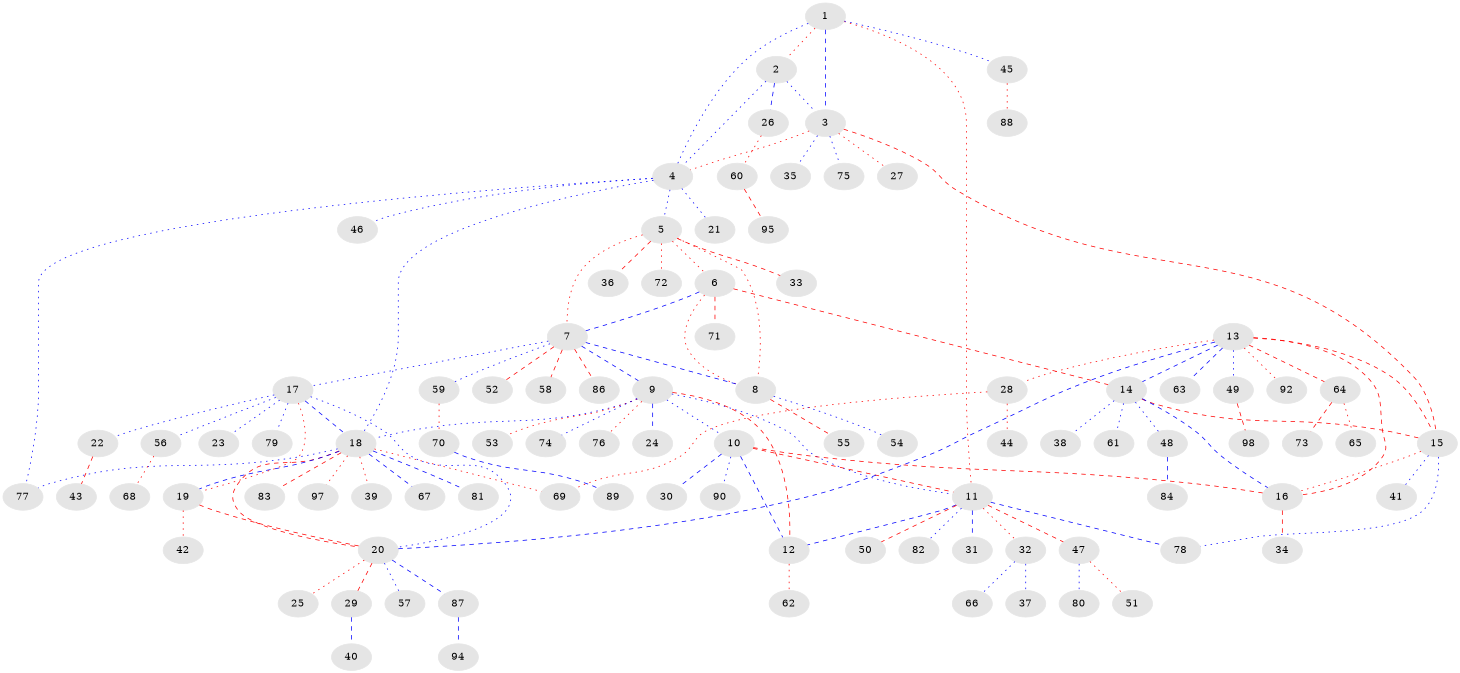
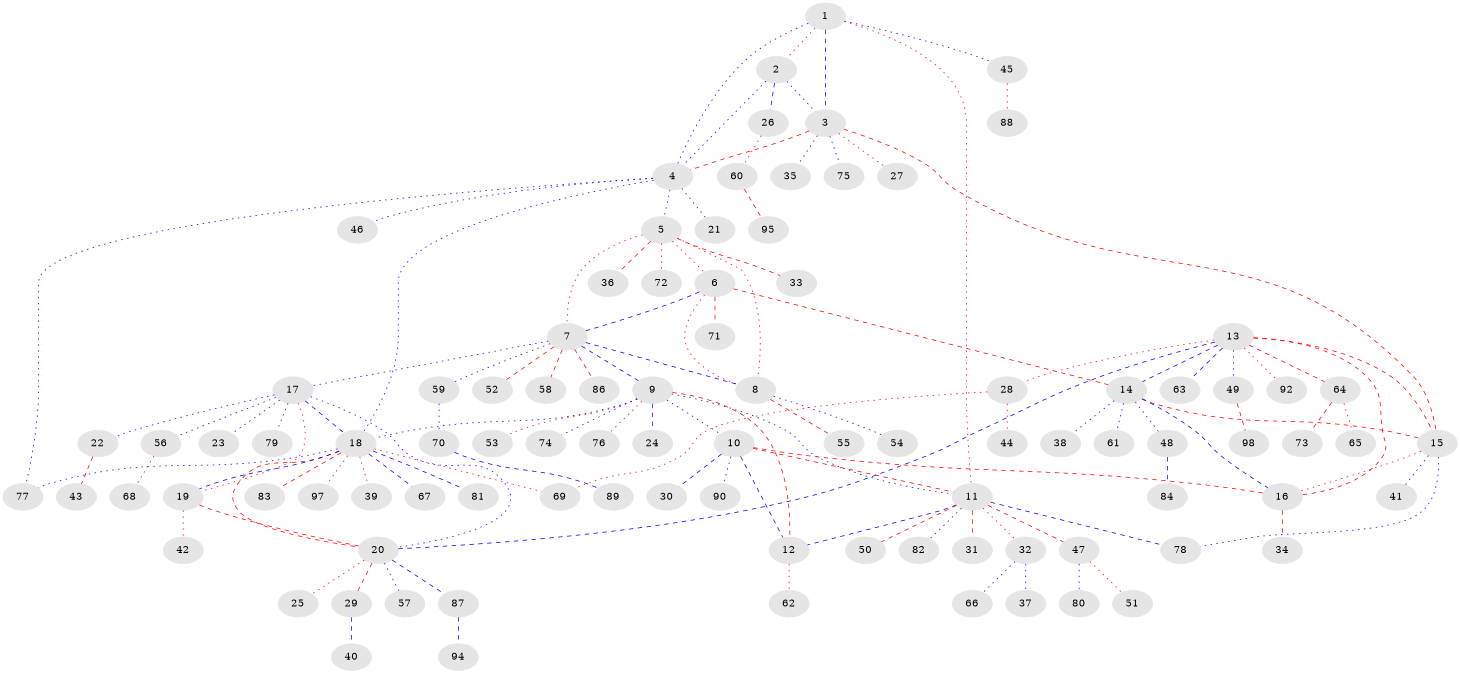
(744, 153) -> (744, 153)
(439, 417) -> (439, 417)
(972, 524) -> (972, 524)
